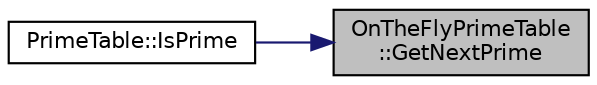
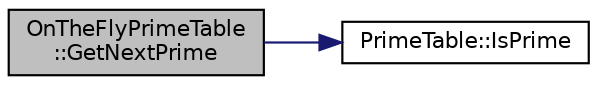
(283, 43) -> (292, 43)
